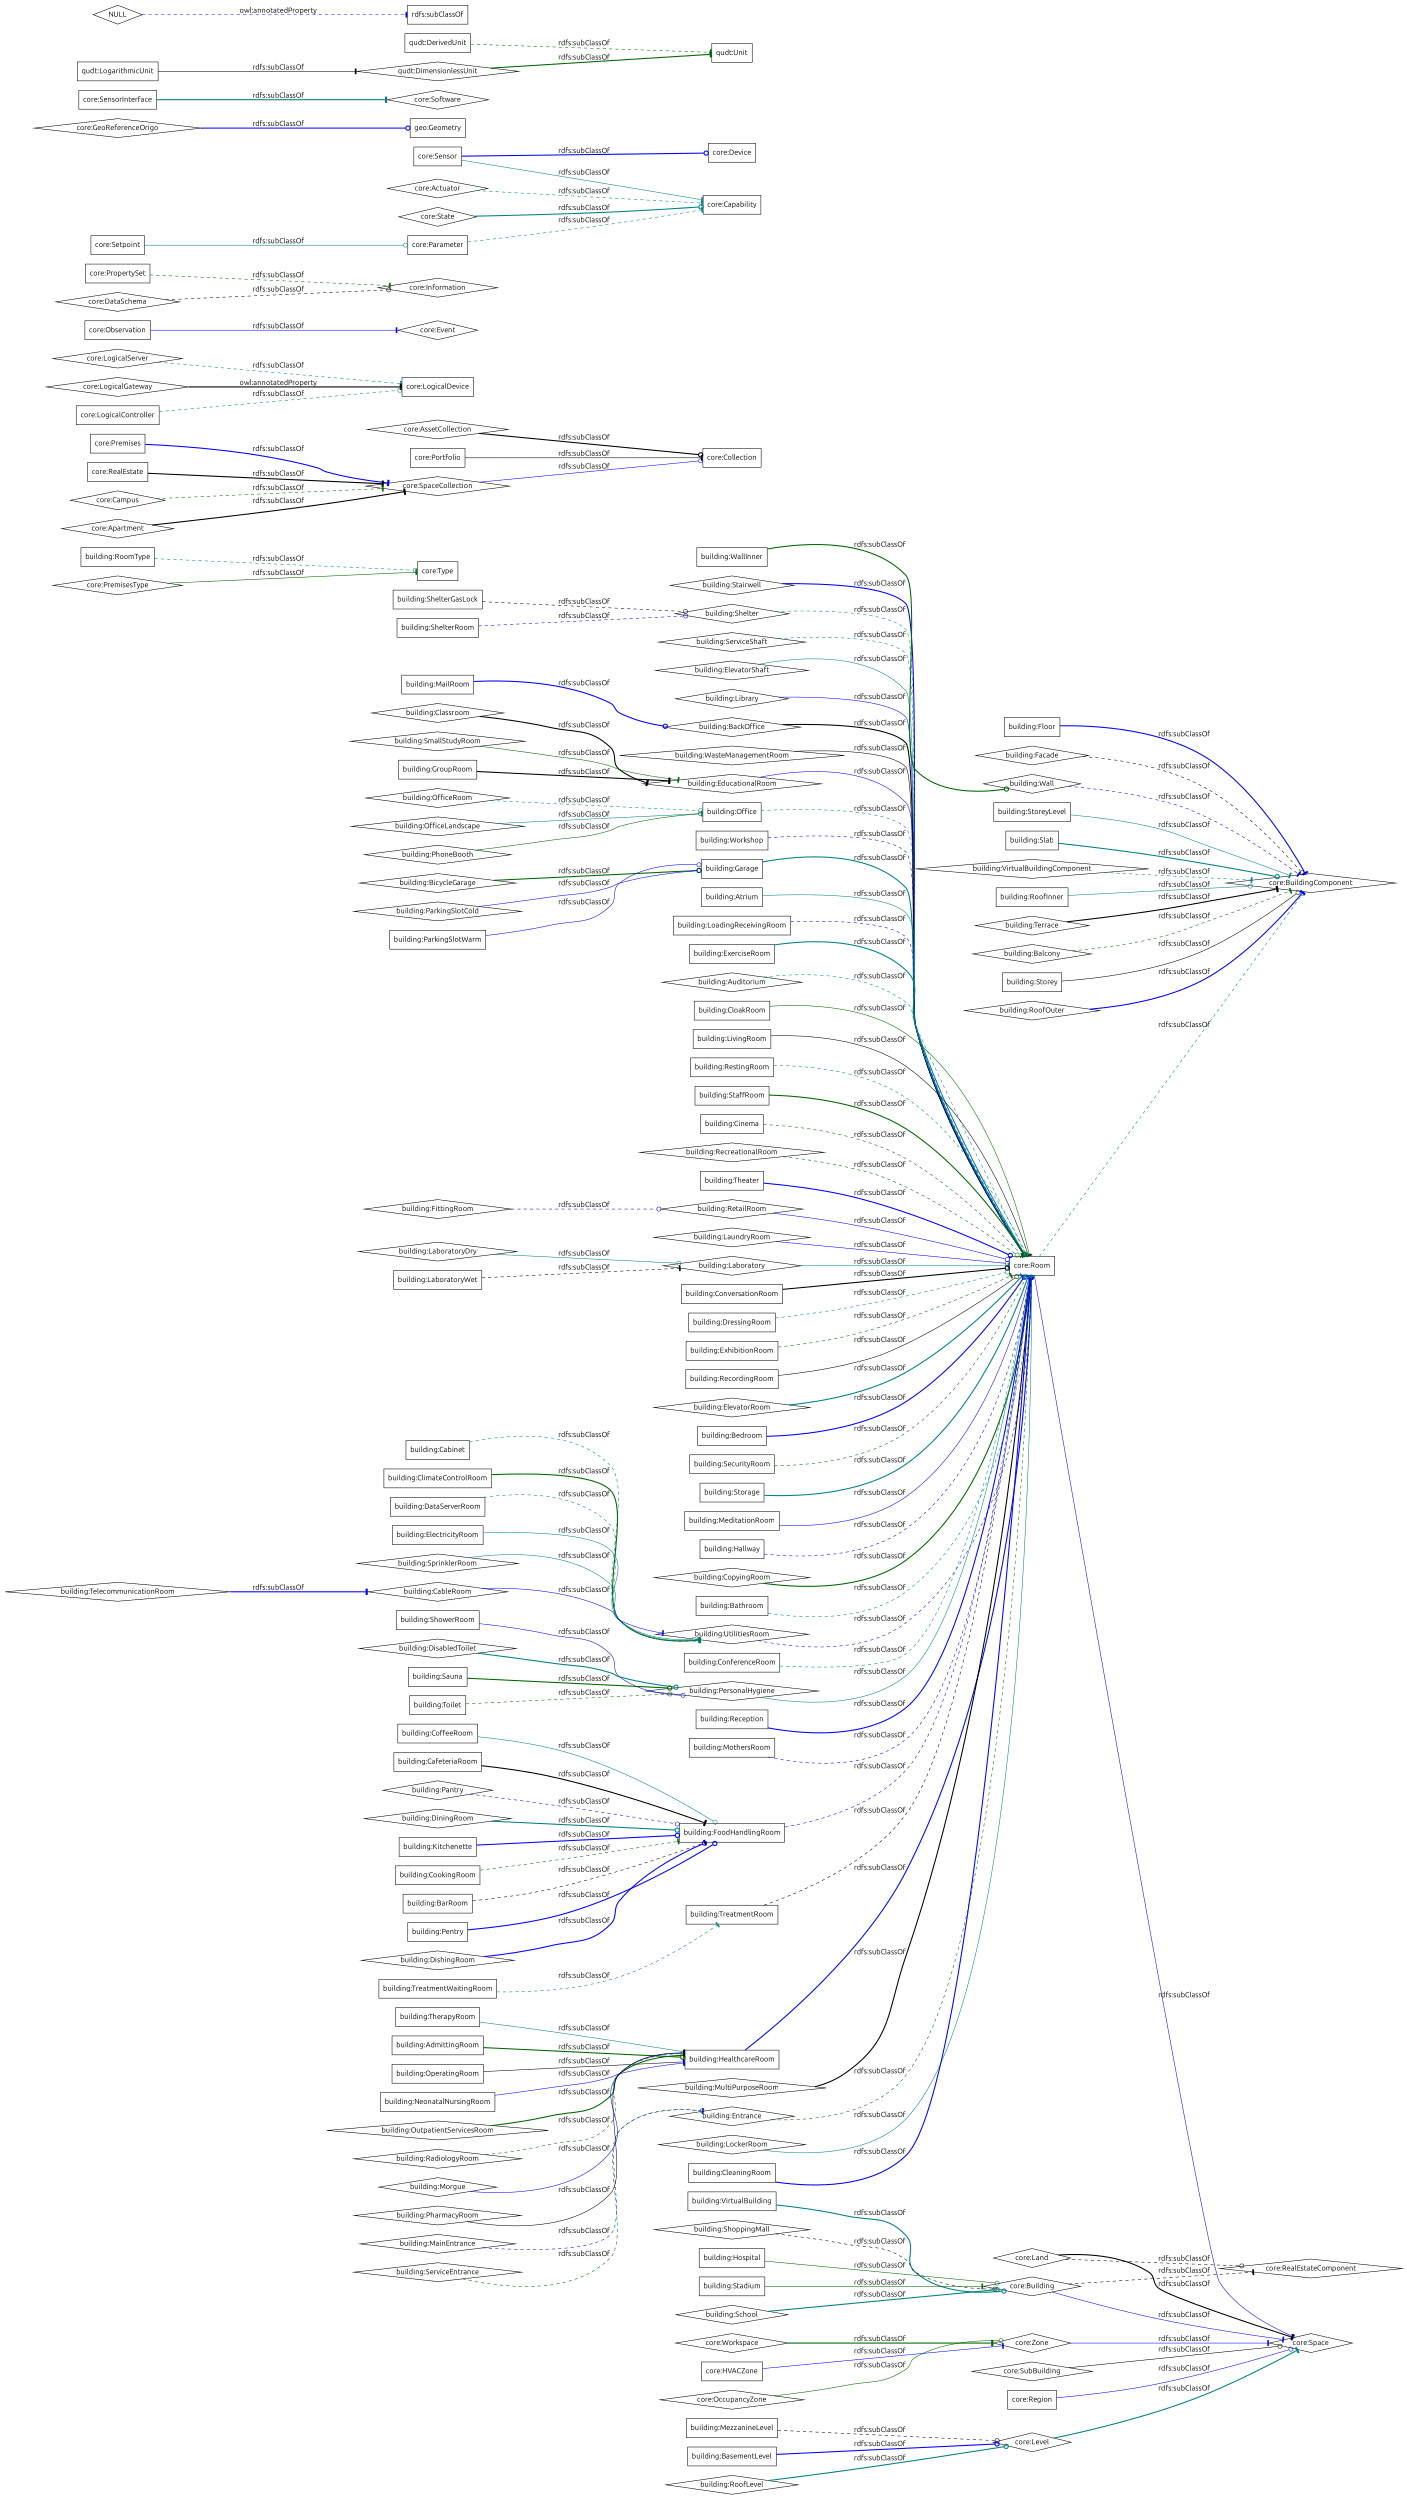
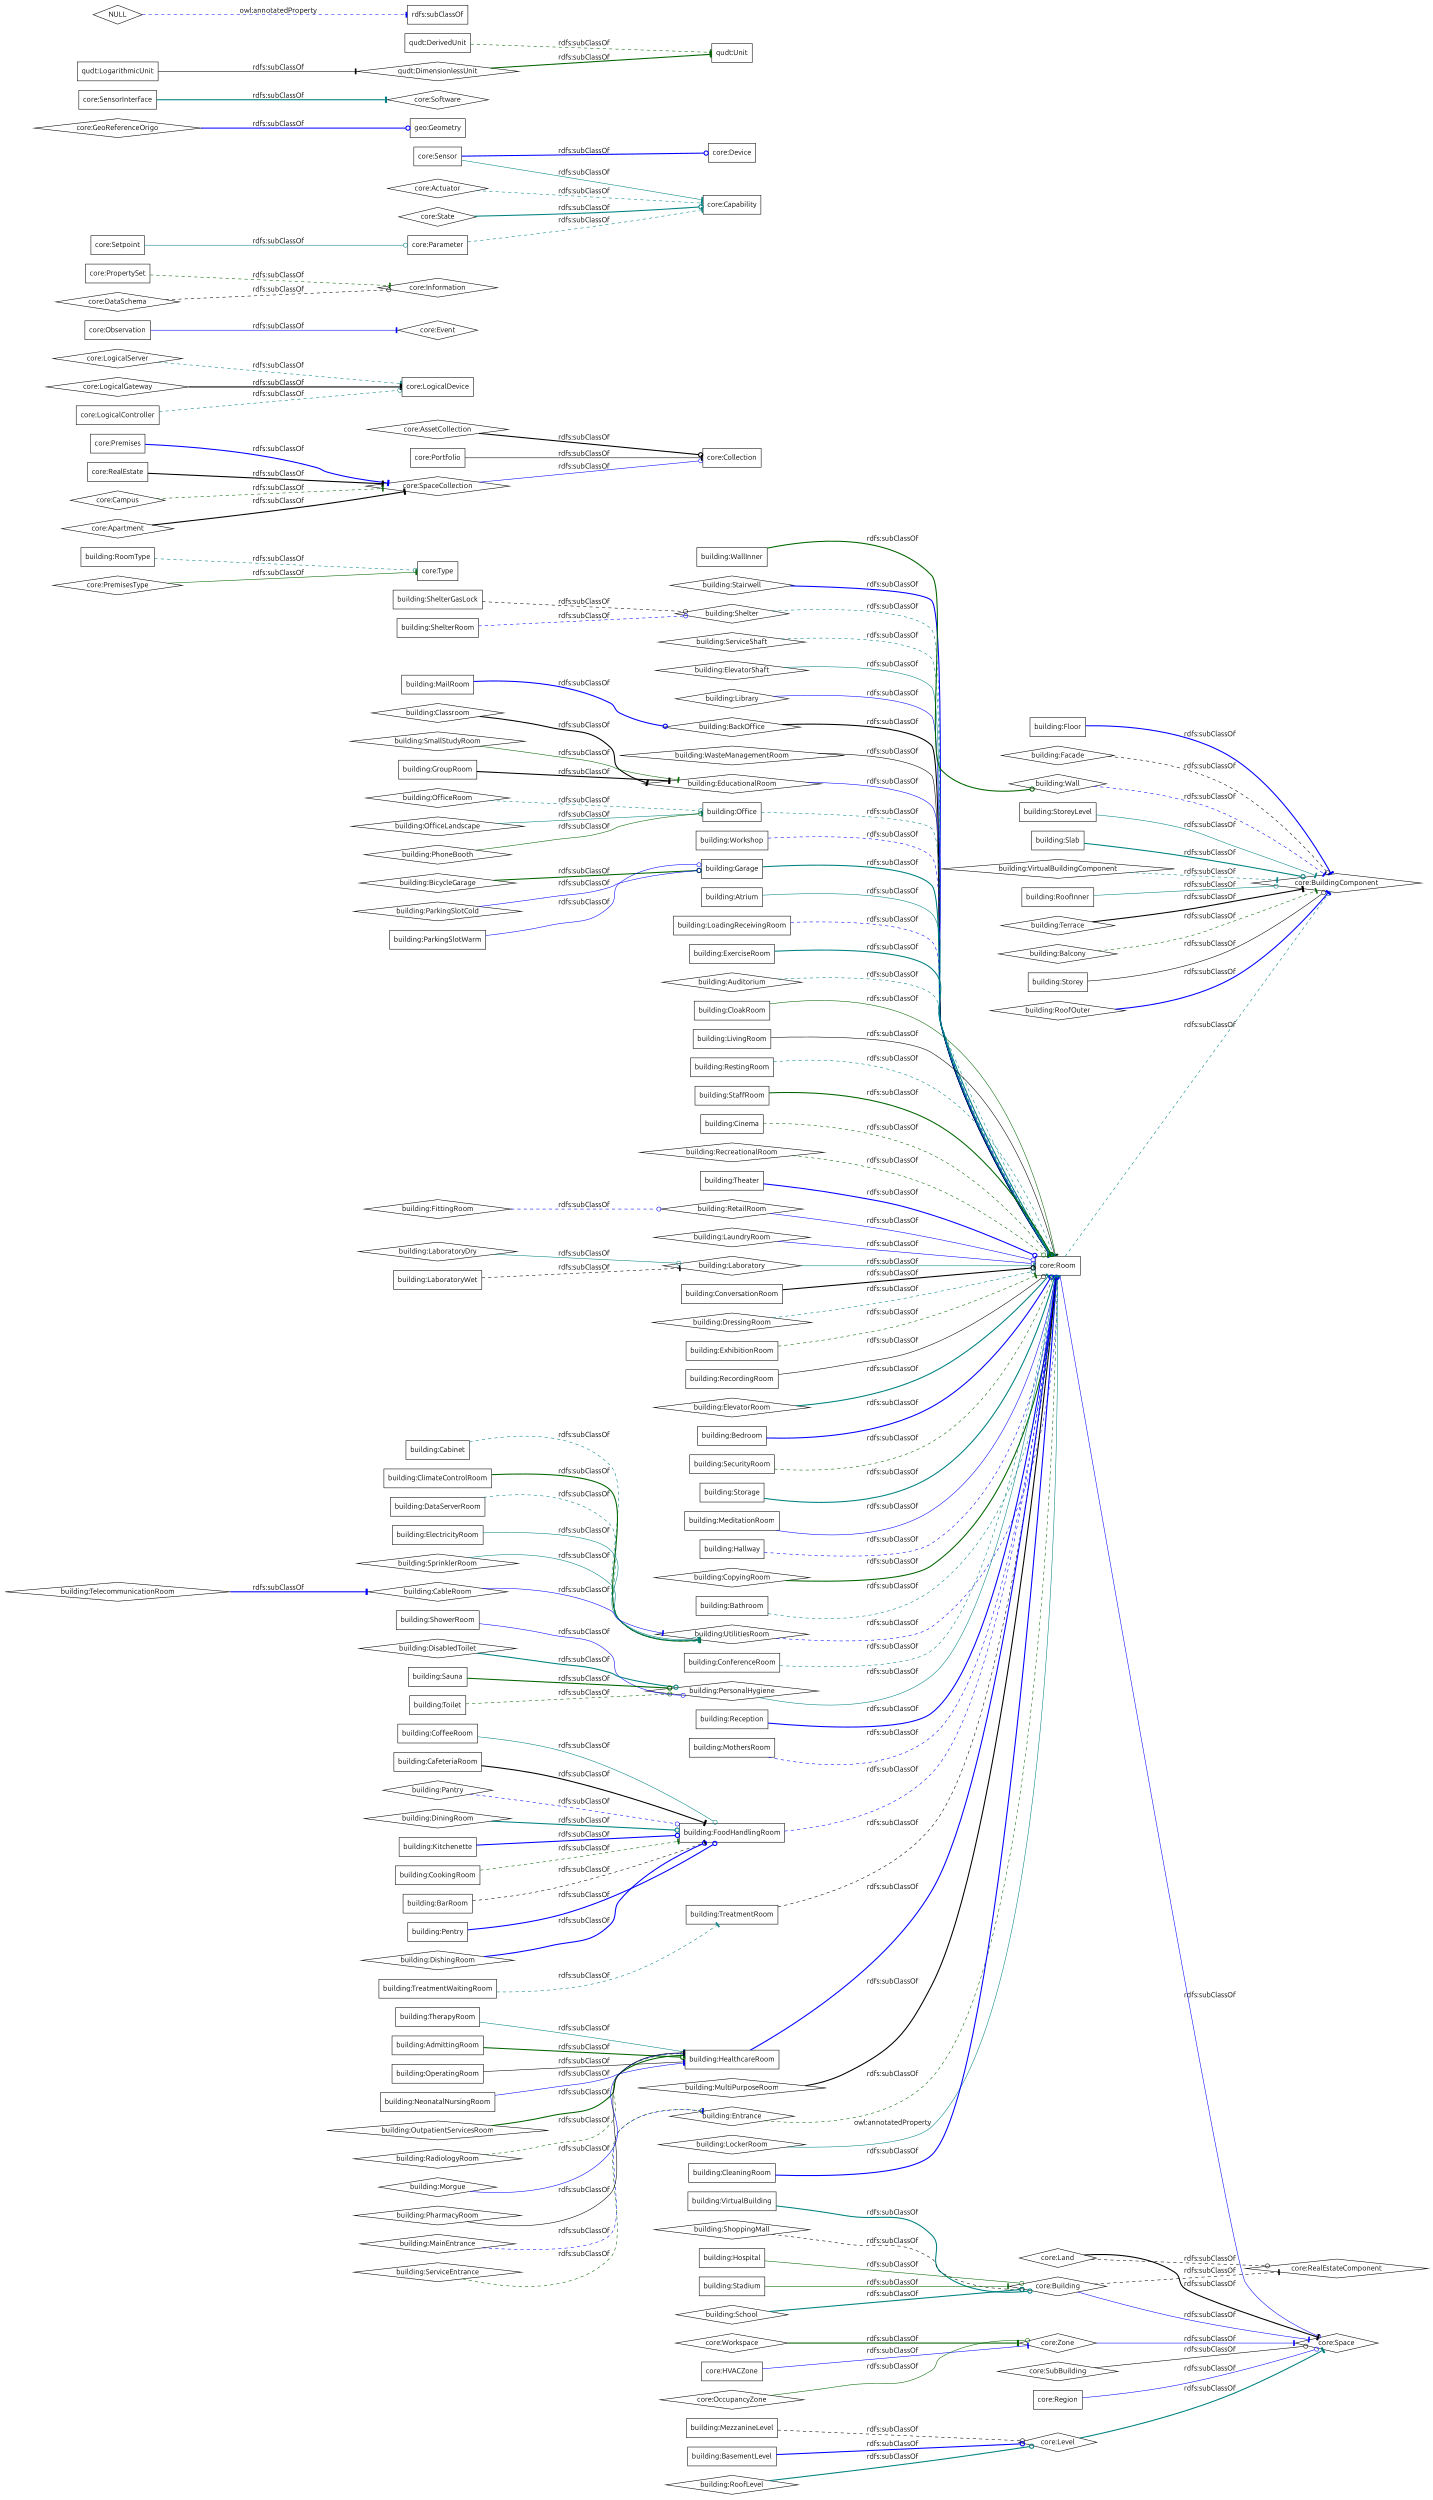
(278, 383) -> (278, 383)
(732, 1322) -> (732, 1322)
(880, 2115) -> (893, 2123)
